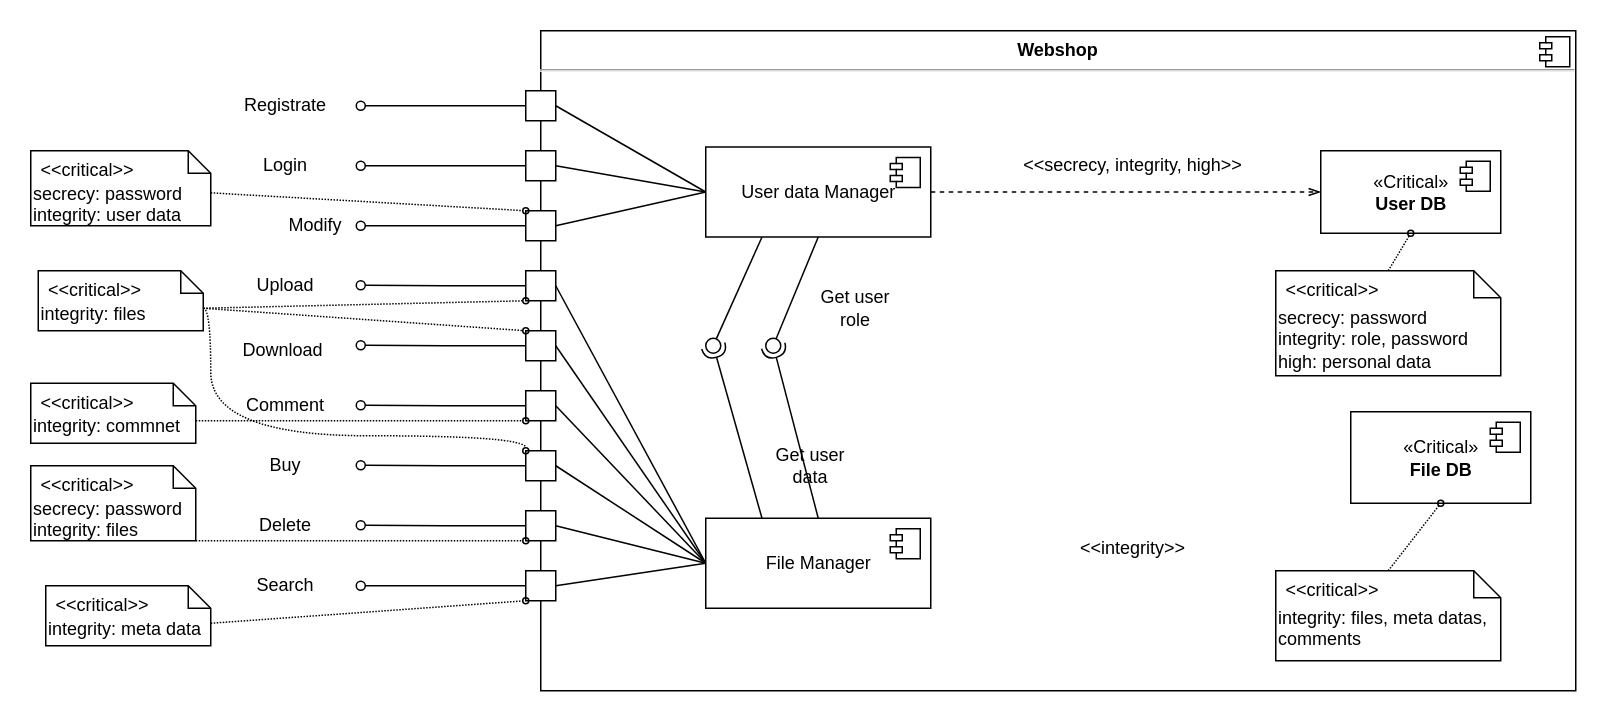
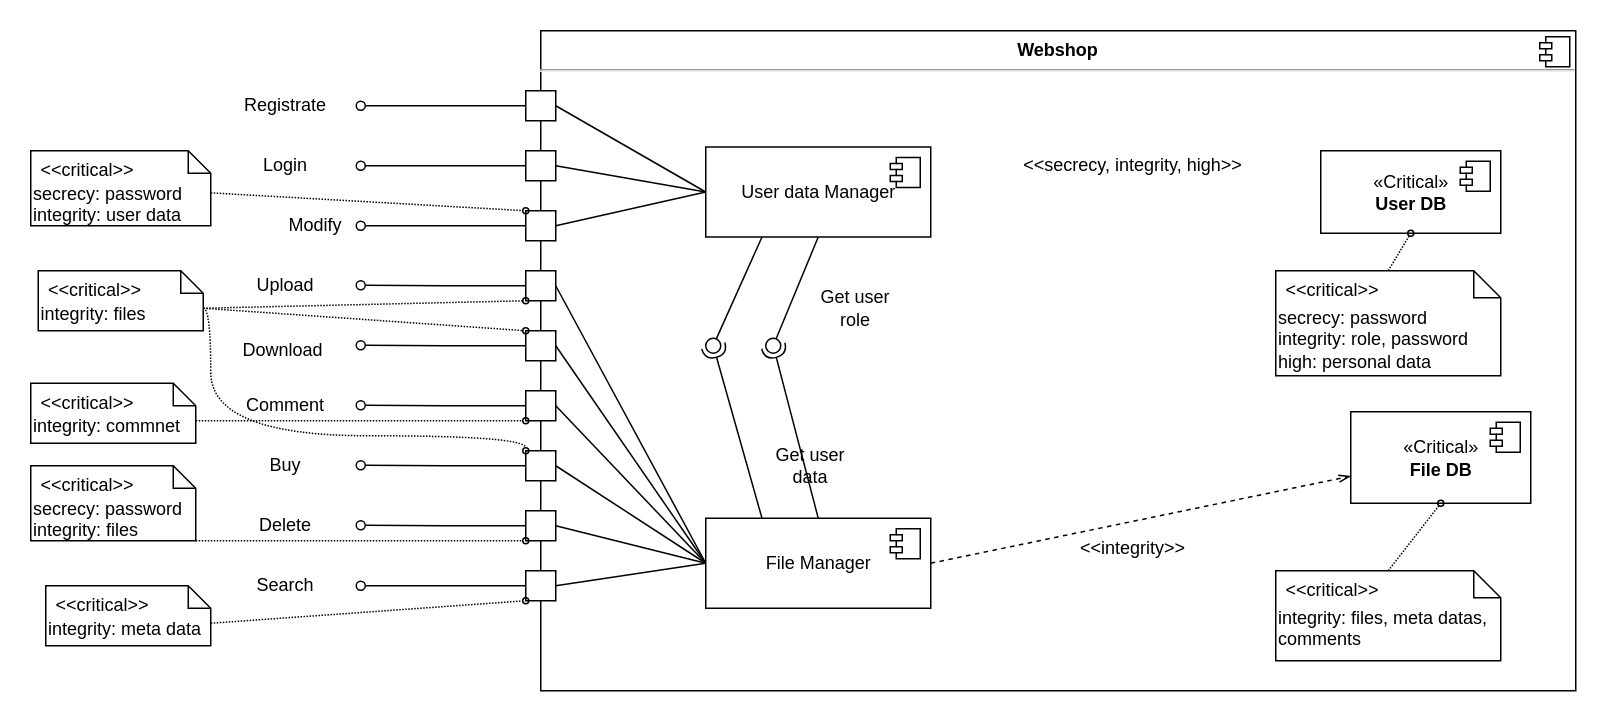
(1124, 192) -> none
none -> (1139, 520)
